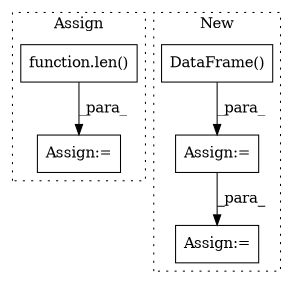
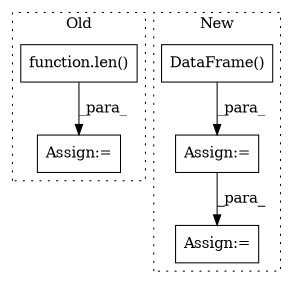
(79, 24) -> (79, 24)
